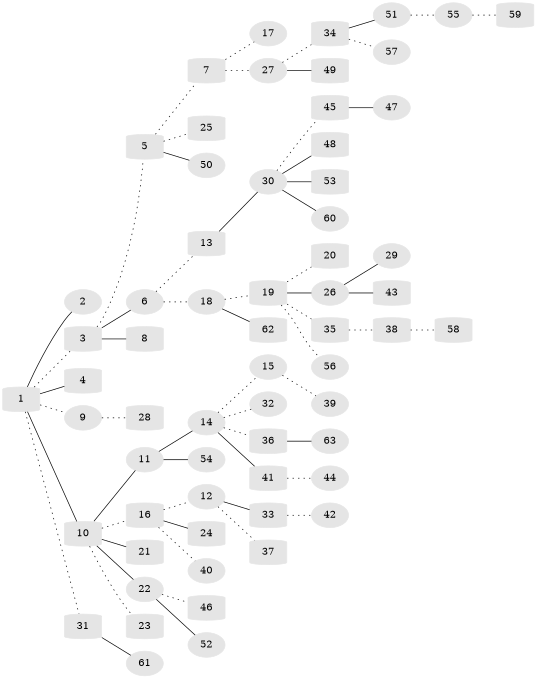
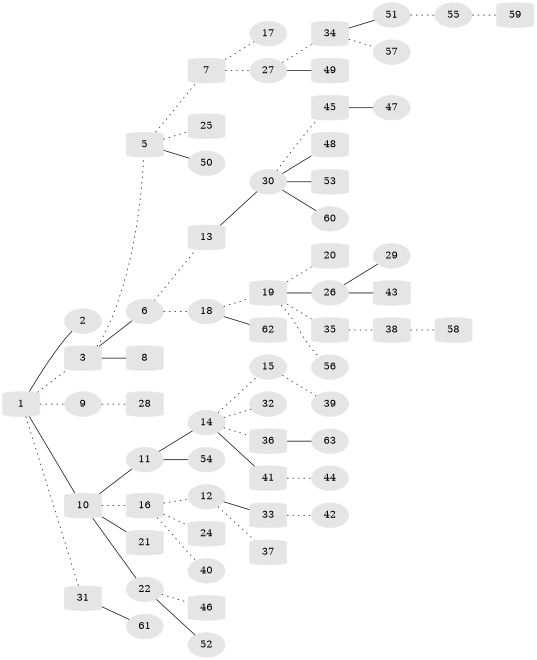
(83, 381) -> none
(176, 525) -> (176, 520)
(145, 626) -> none
